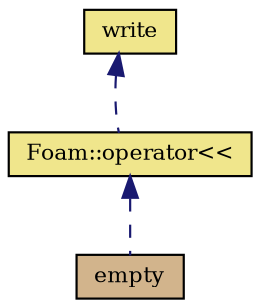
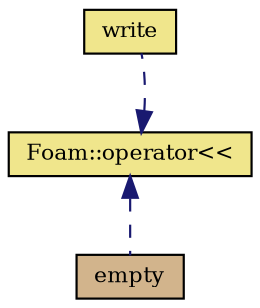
(116, 104) -> (145, 82)
